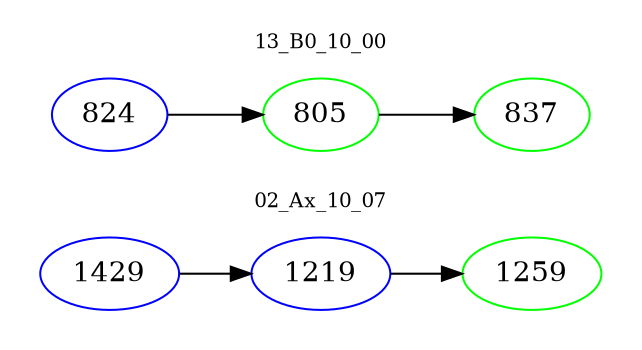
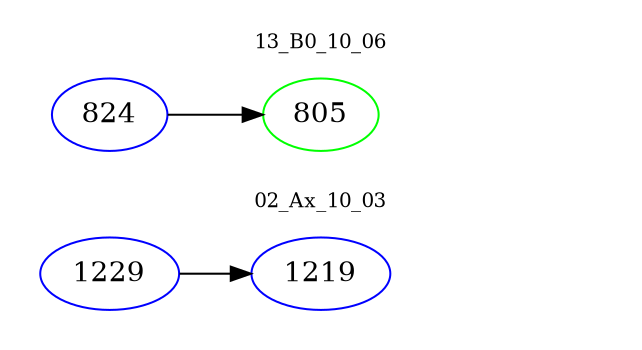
(321, 43) -> (321, 43)
(532, 115) -> none
(321, 202) -> (321, 202)
(110, 274) -> (110, 274)
(532, 274) -> none
